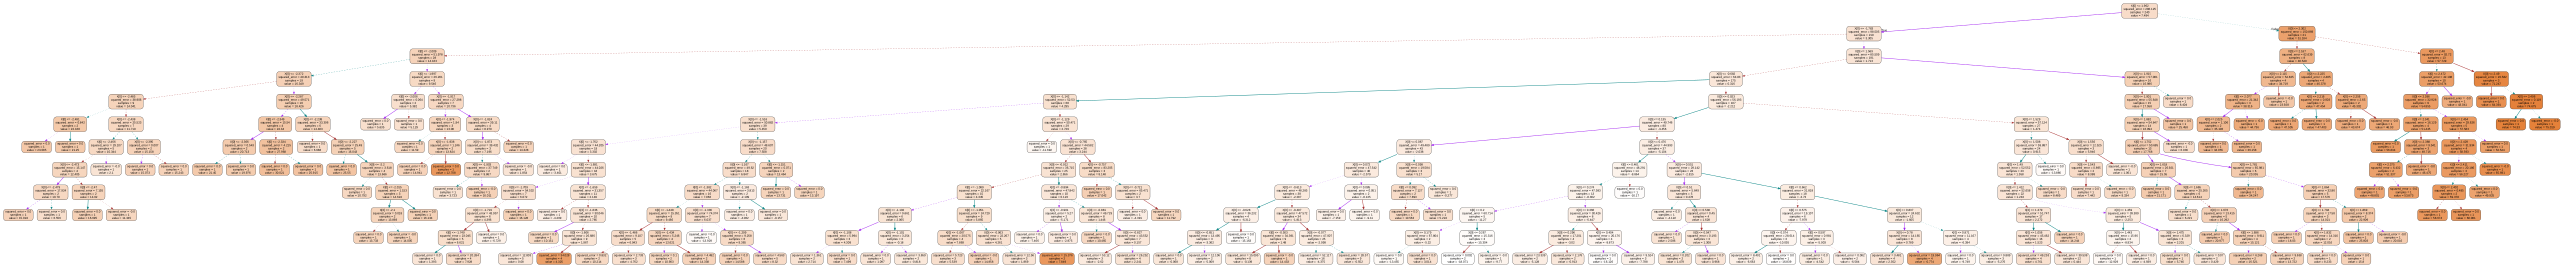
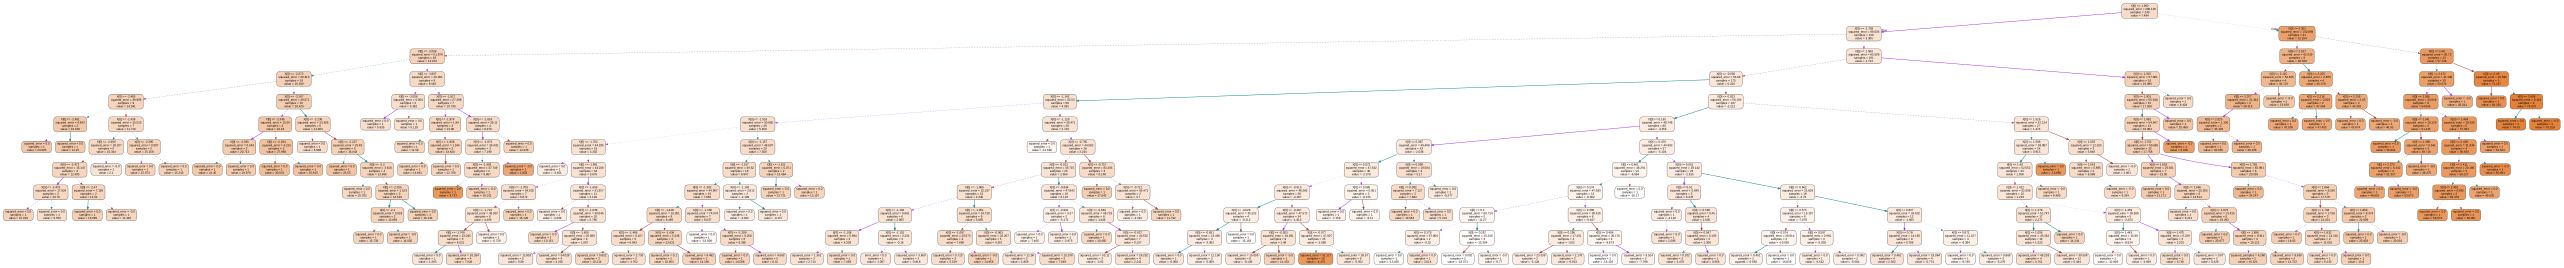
(2249, 124) -> none
(2179, 147) -> (2179, 147)
(446, 170) -> (446, 170)
(518, 170) -> (518, 170)
(2051, 170) -> (2051, 170)
(448, 192) -> (448, 192)
(2086, 192) -> none
(1675, 204) -> (1675, 204)
(1683, 227) -> (1667, 225)
(554, 259) -> (554, 259)
(876, 259) -> (876, 259)
(1057, 259) -> (1057, 259)
(1316, 259) -> (1316, 259)
(1746, 259) -> (1746, 259)
(1925, 259) -> (1925, 259)
(2248, 259) -> (2248, 259)
